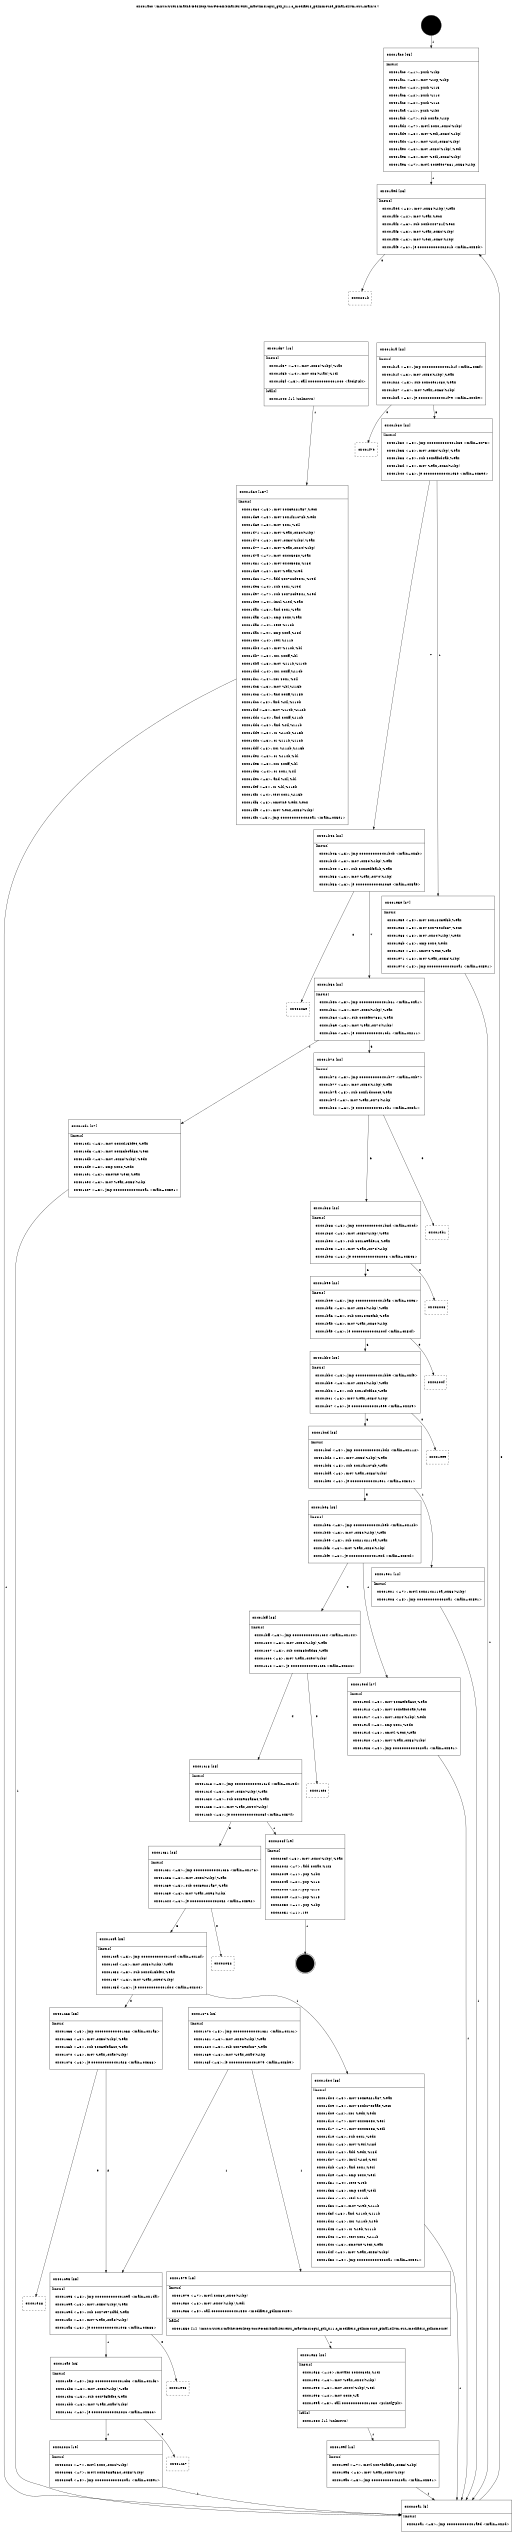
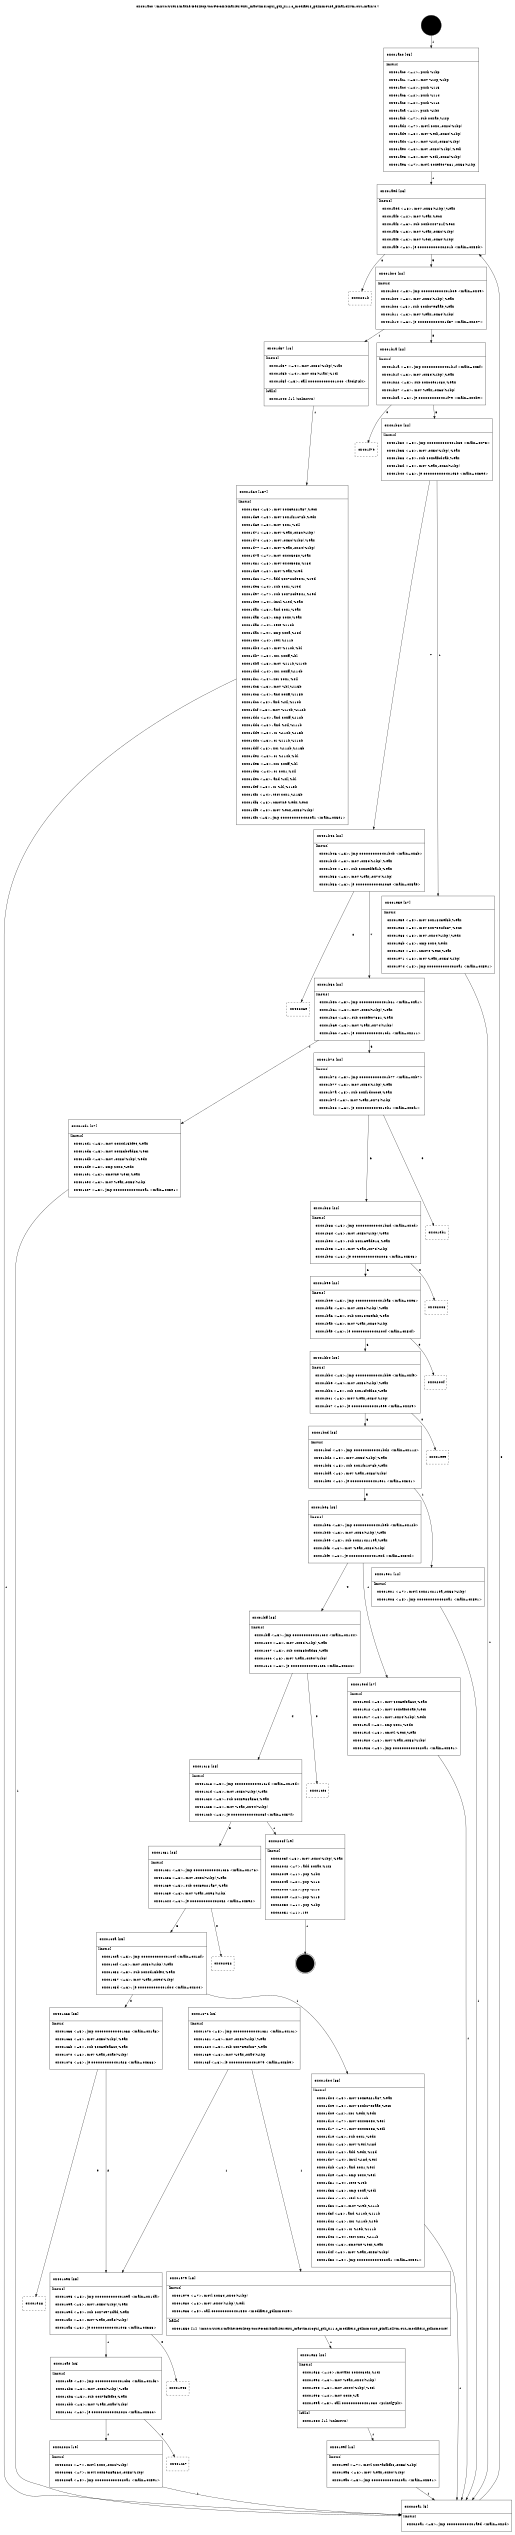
none -> (431, 298)
